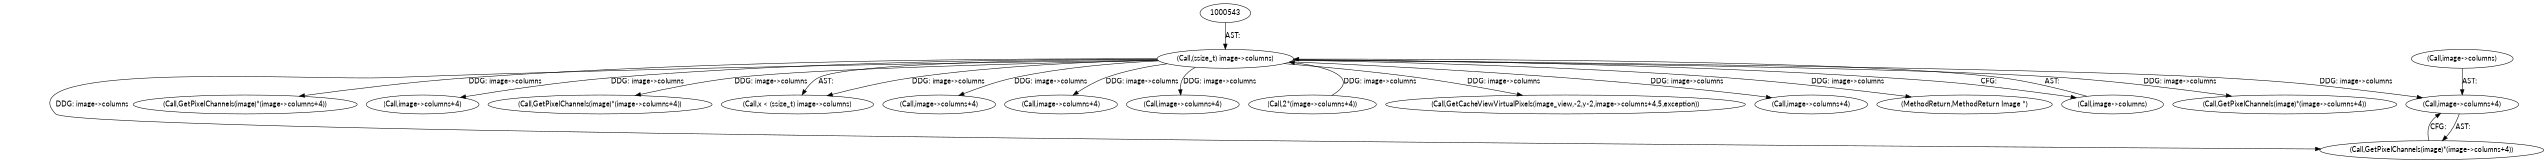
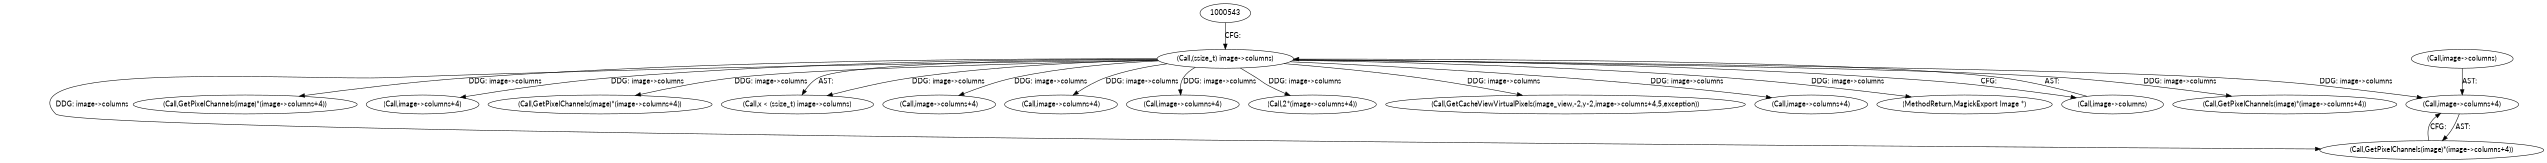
(1234, 36) -> (1234, 36)
(1332, 71) -> (1262, 82)
(1965, 104) -> (1965, 104)
